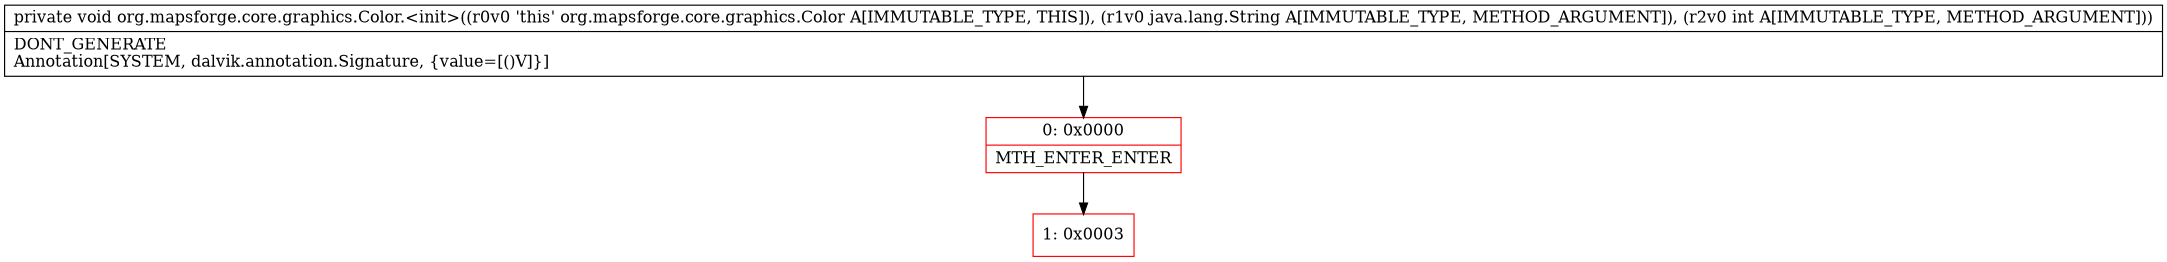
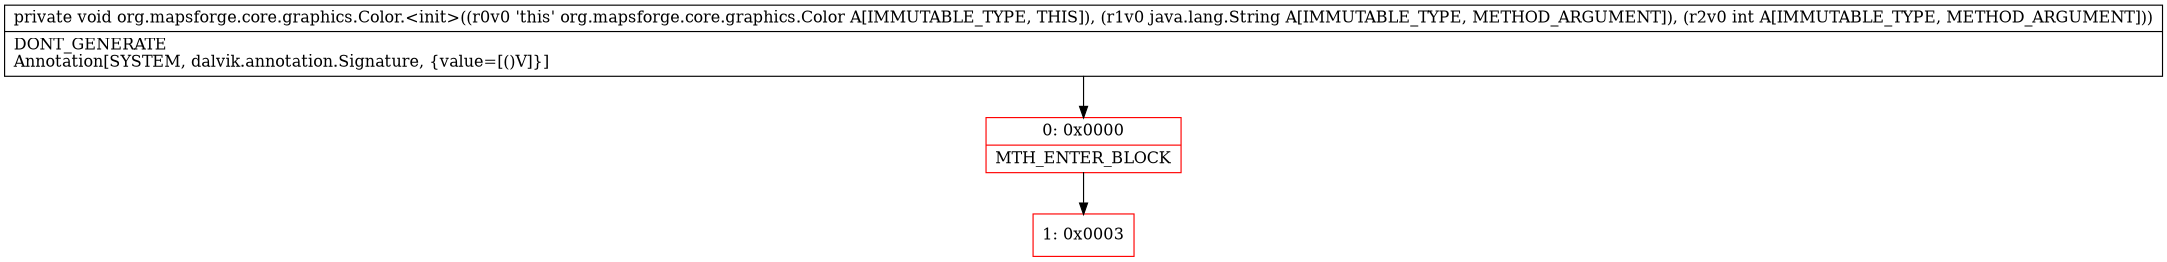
(1084, 158) -> (1084, 158)
